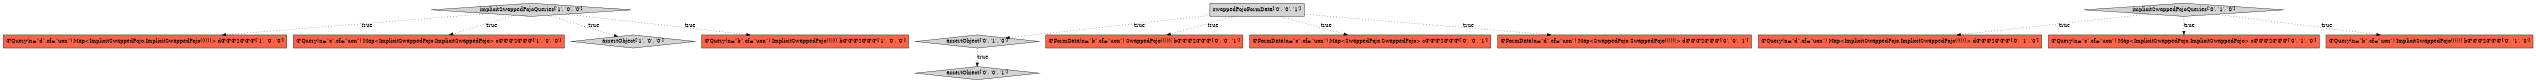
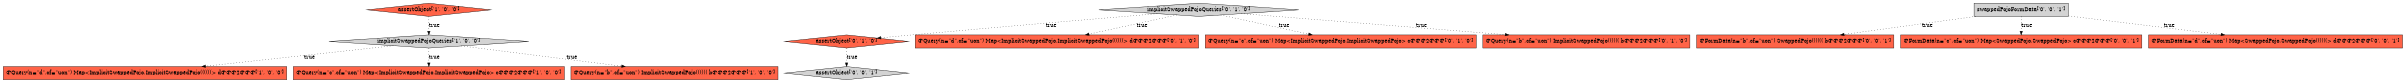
(581, 25) -> (429, 24)
(1110, 26) -> (1019, 25)
(633, 41) -> (429, 10)
(977, 41) -> (847, 41)
